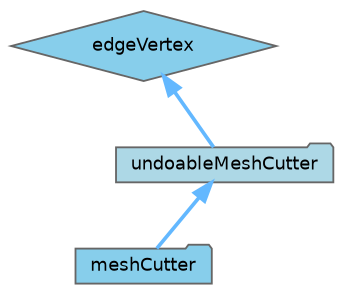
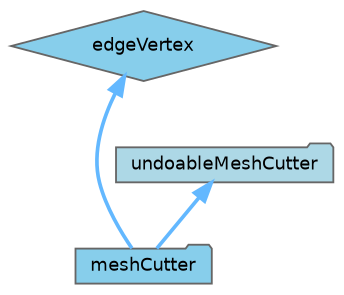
(194, 120) -> (98, 173)
